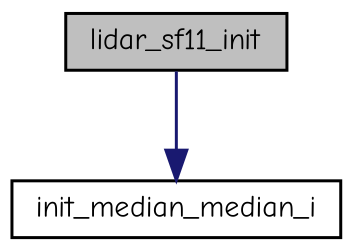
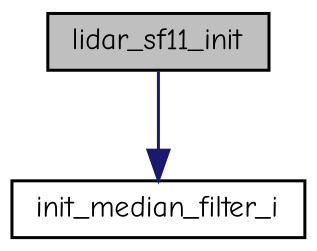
(176, 209) -> (158, 209)
